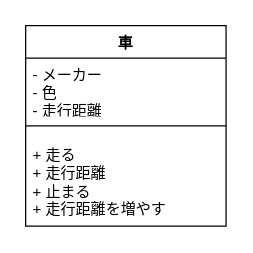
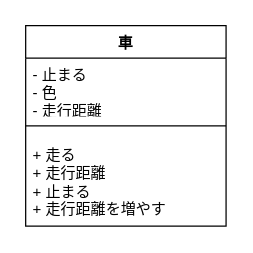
(70, 94) -> (70, 94)
